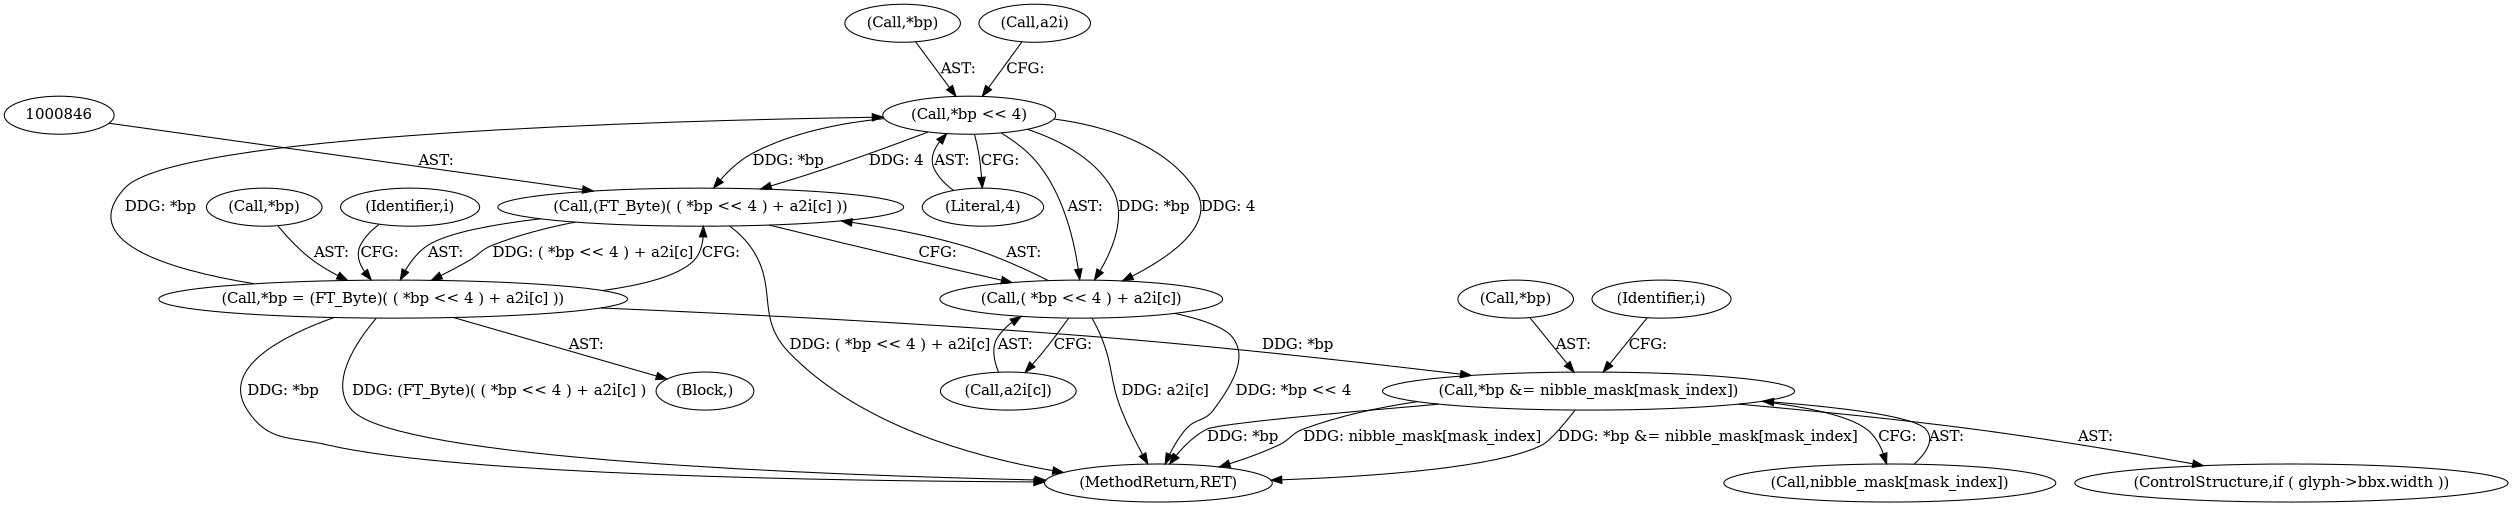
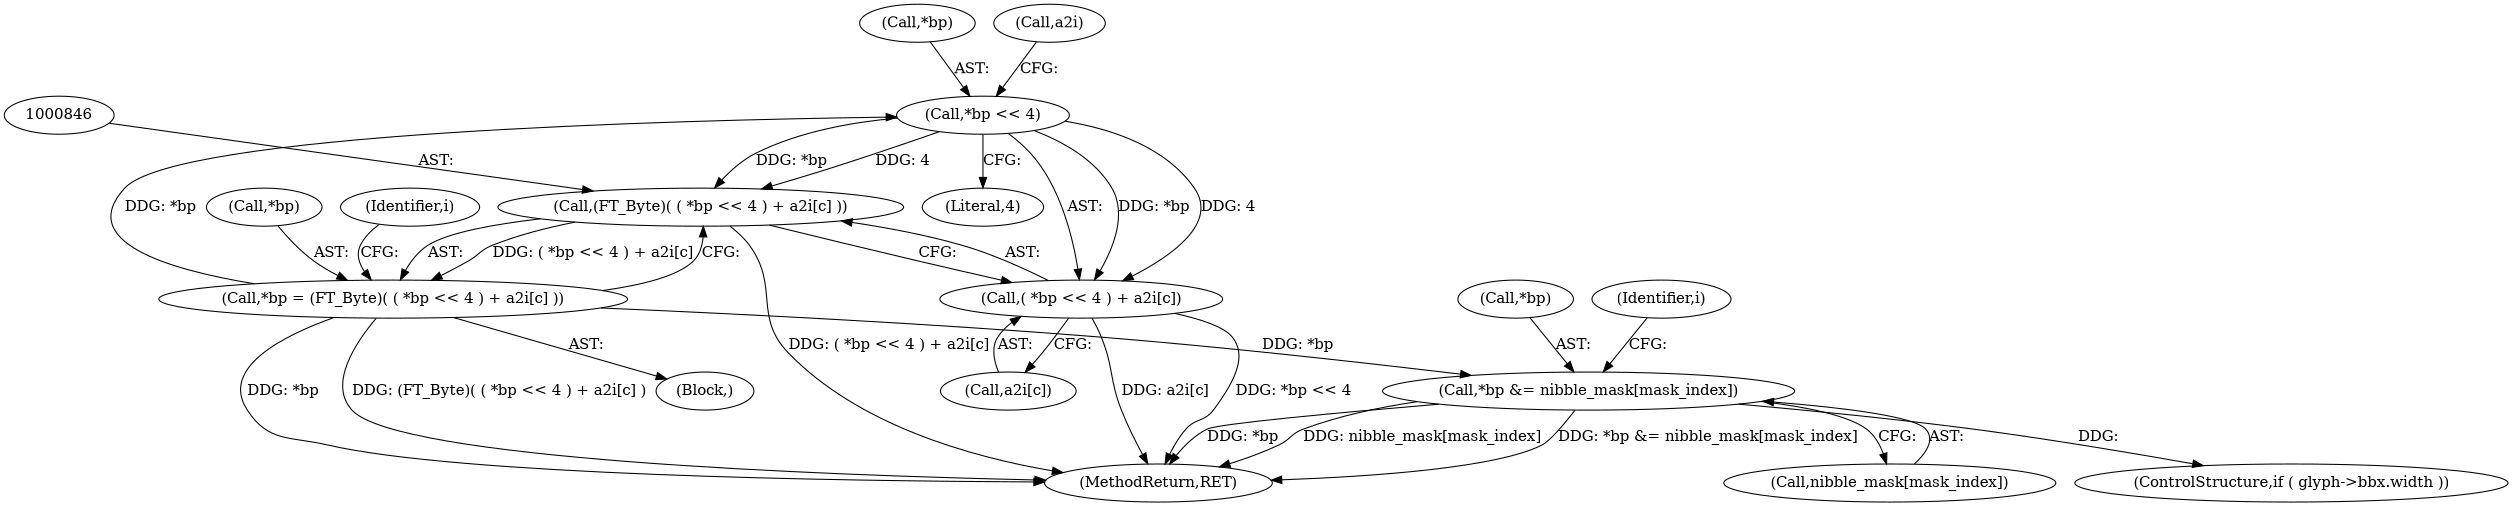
(934, 169) -> none
(2098, 437) -> (2101, 437)
